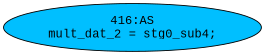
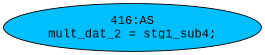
(132, 27) -> (132, 27)
